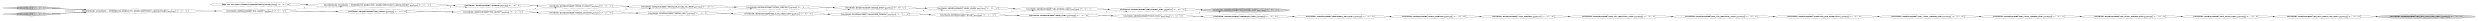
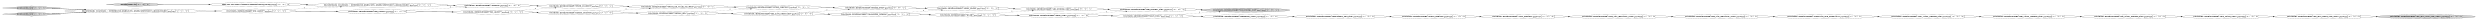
none -> (135, 4)
